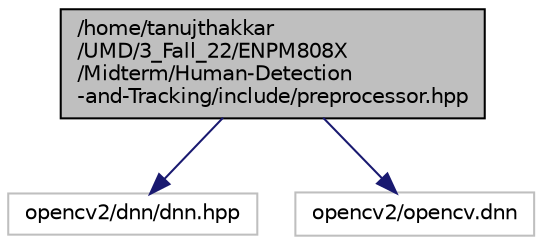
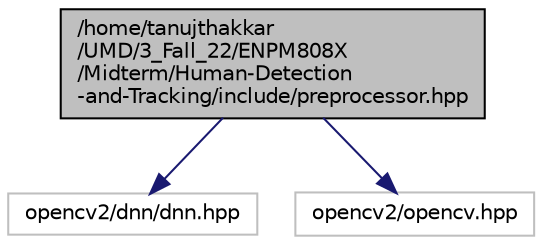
(415, 214) -> (415, 214)
